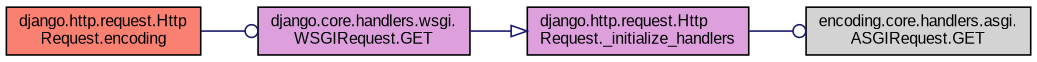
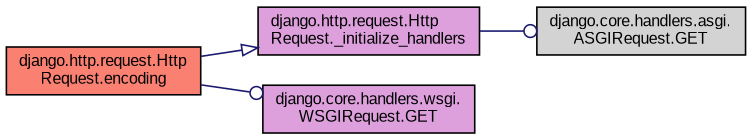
(491, 31) -> (222, 53)
(918, 31) -> (641, 31)
